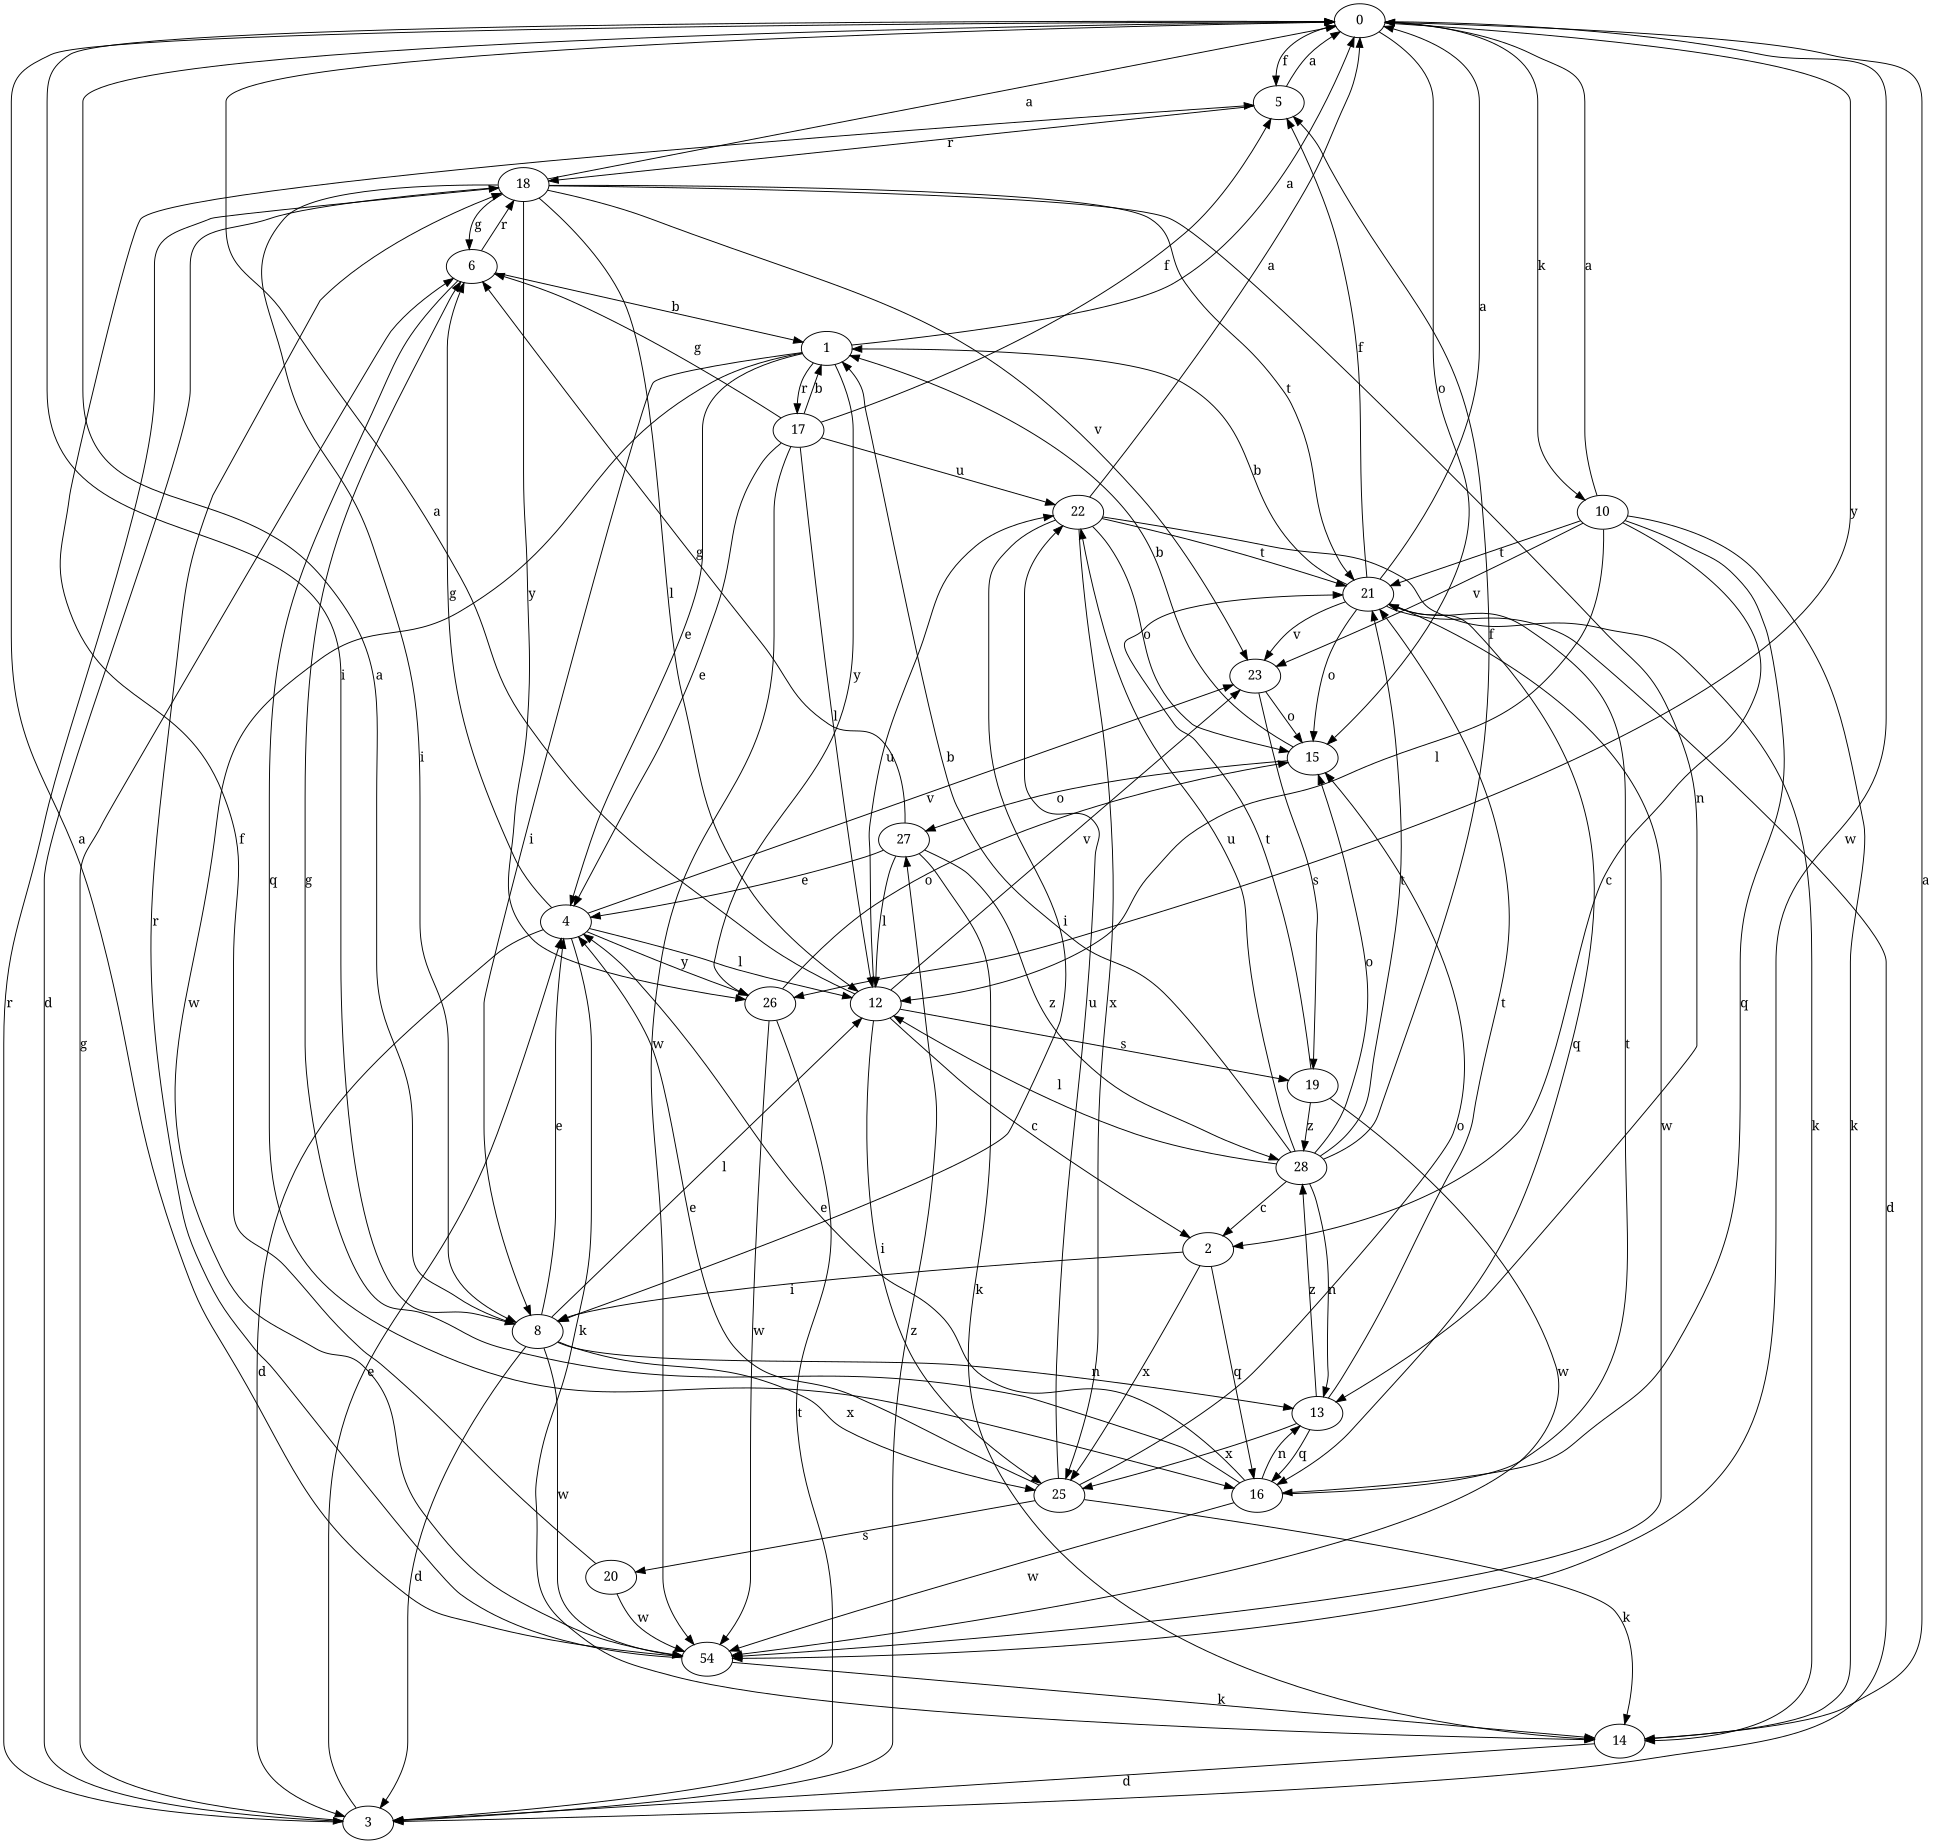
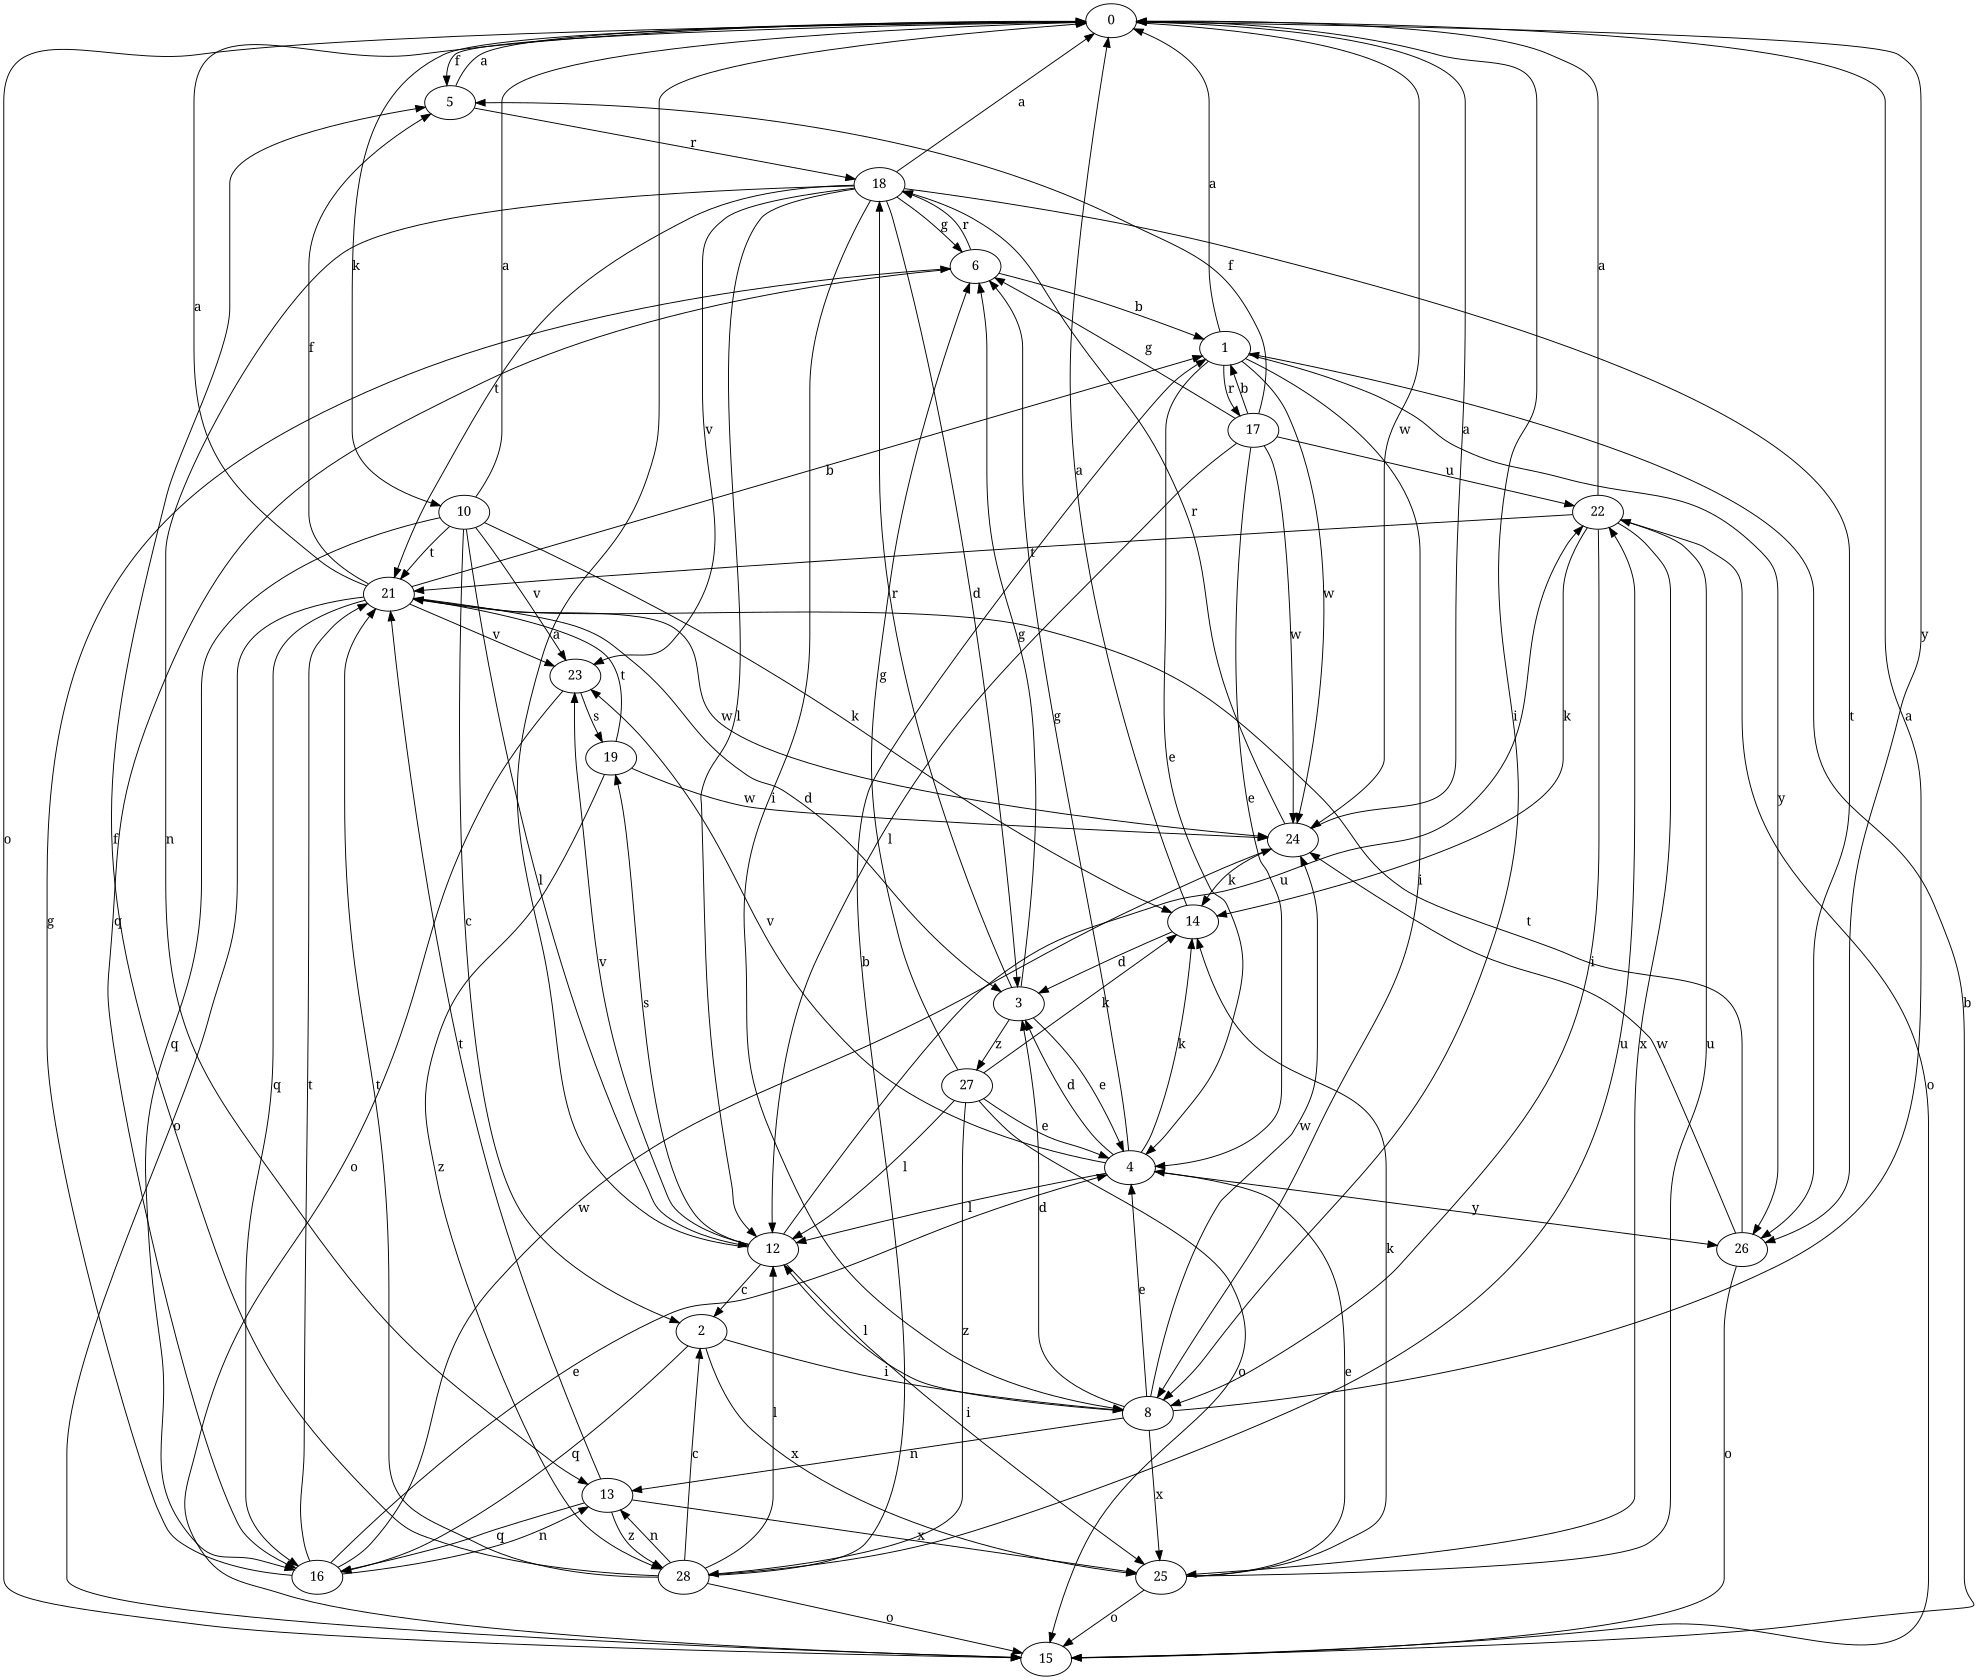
(533, 594) -> (1852, 717)
(1118, 781) -> (1244, 1333)
(611, 1577) -> none
(832, 1594) -> (1261, 741)
(707, 1659) -> (1293, 840)
